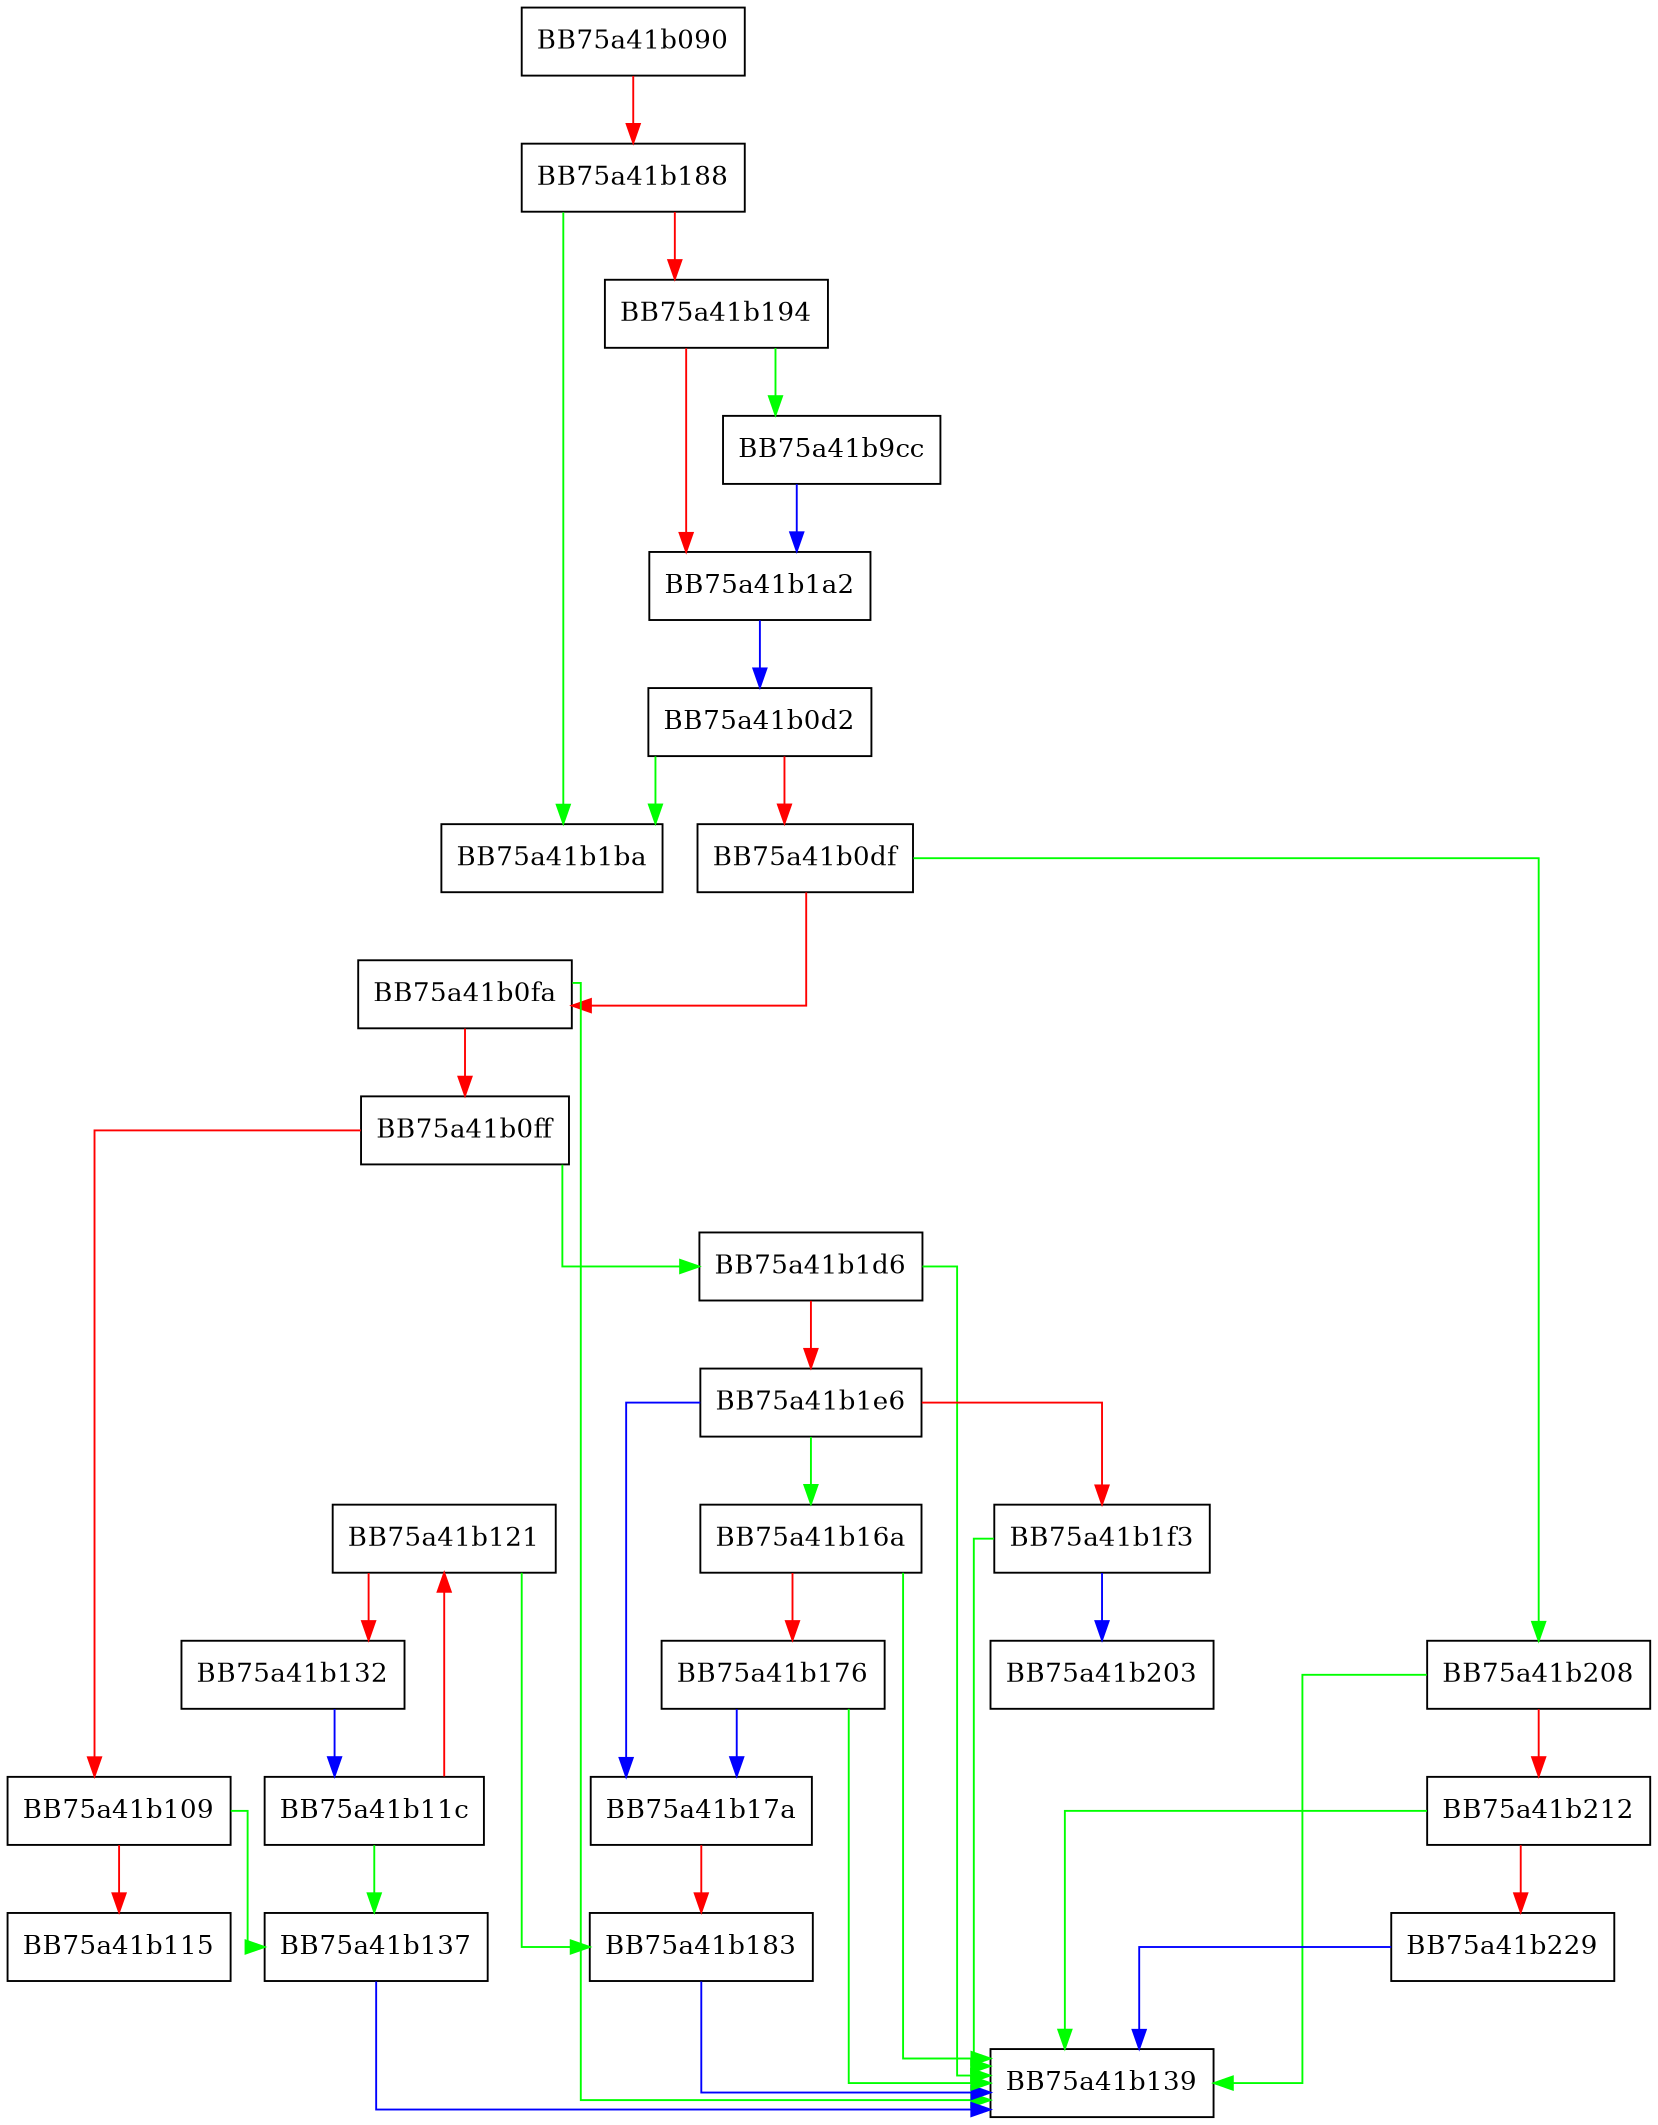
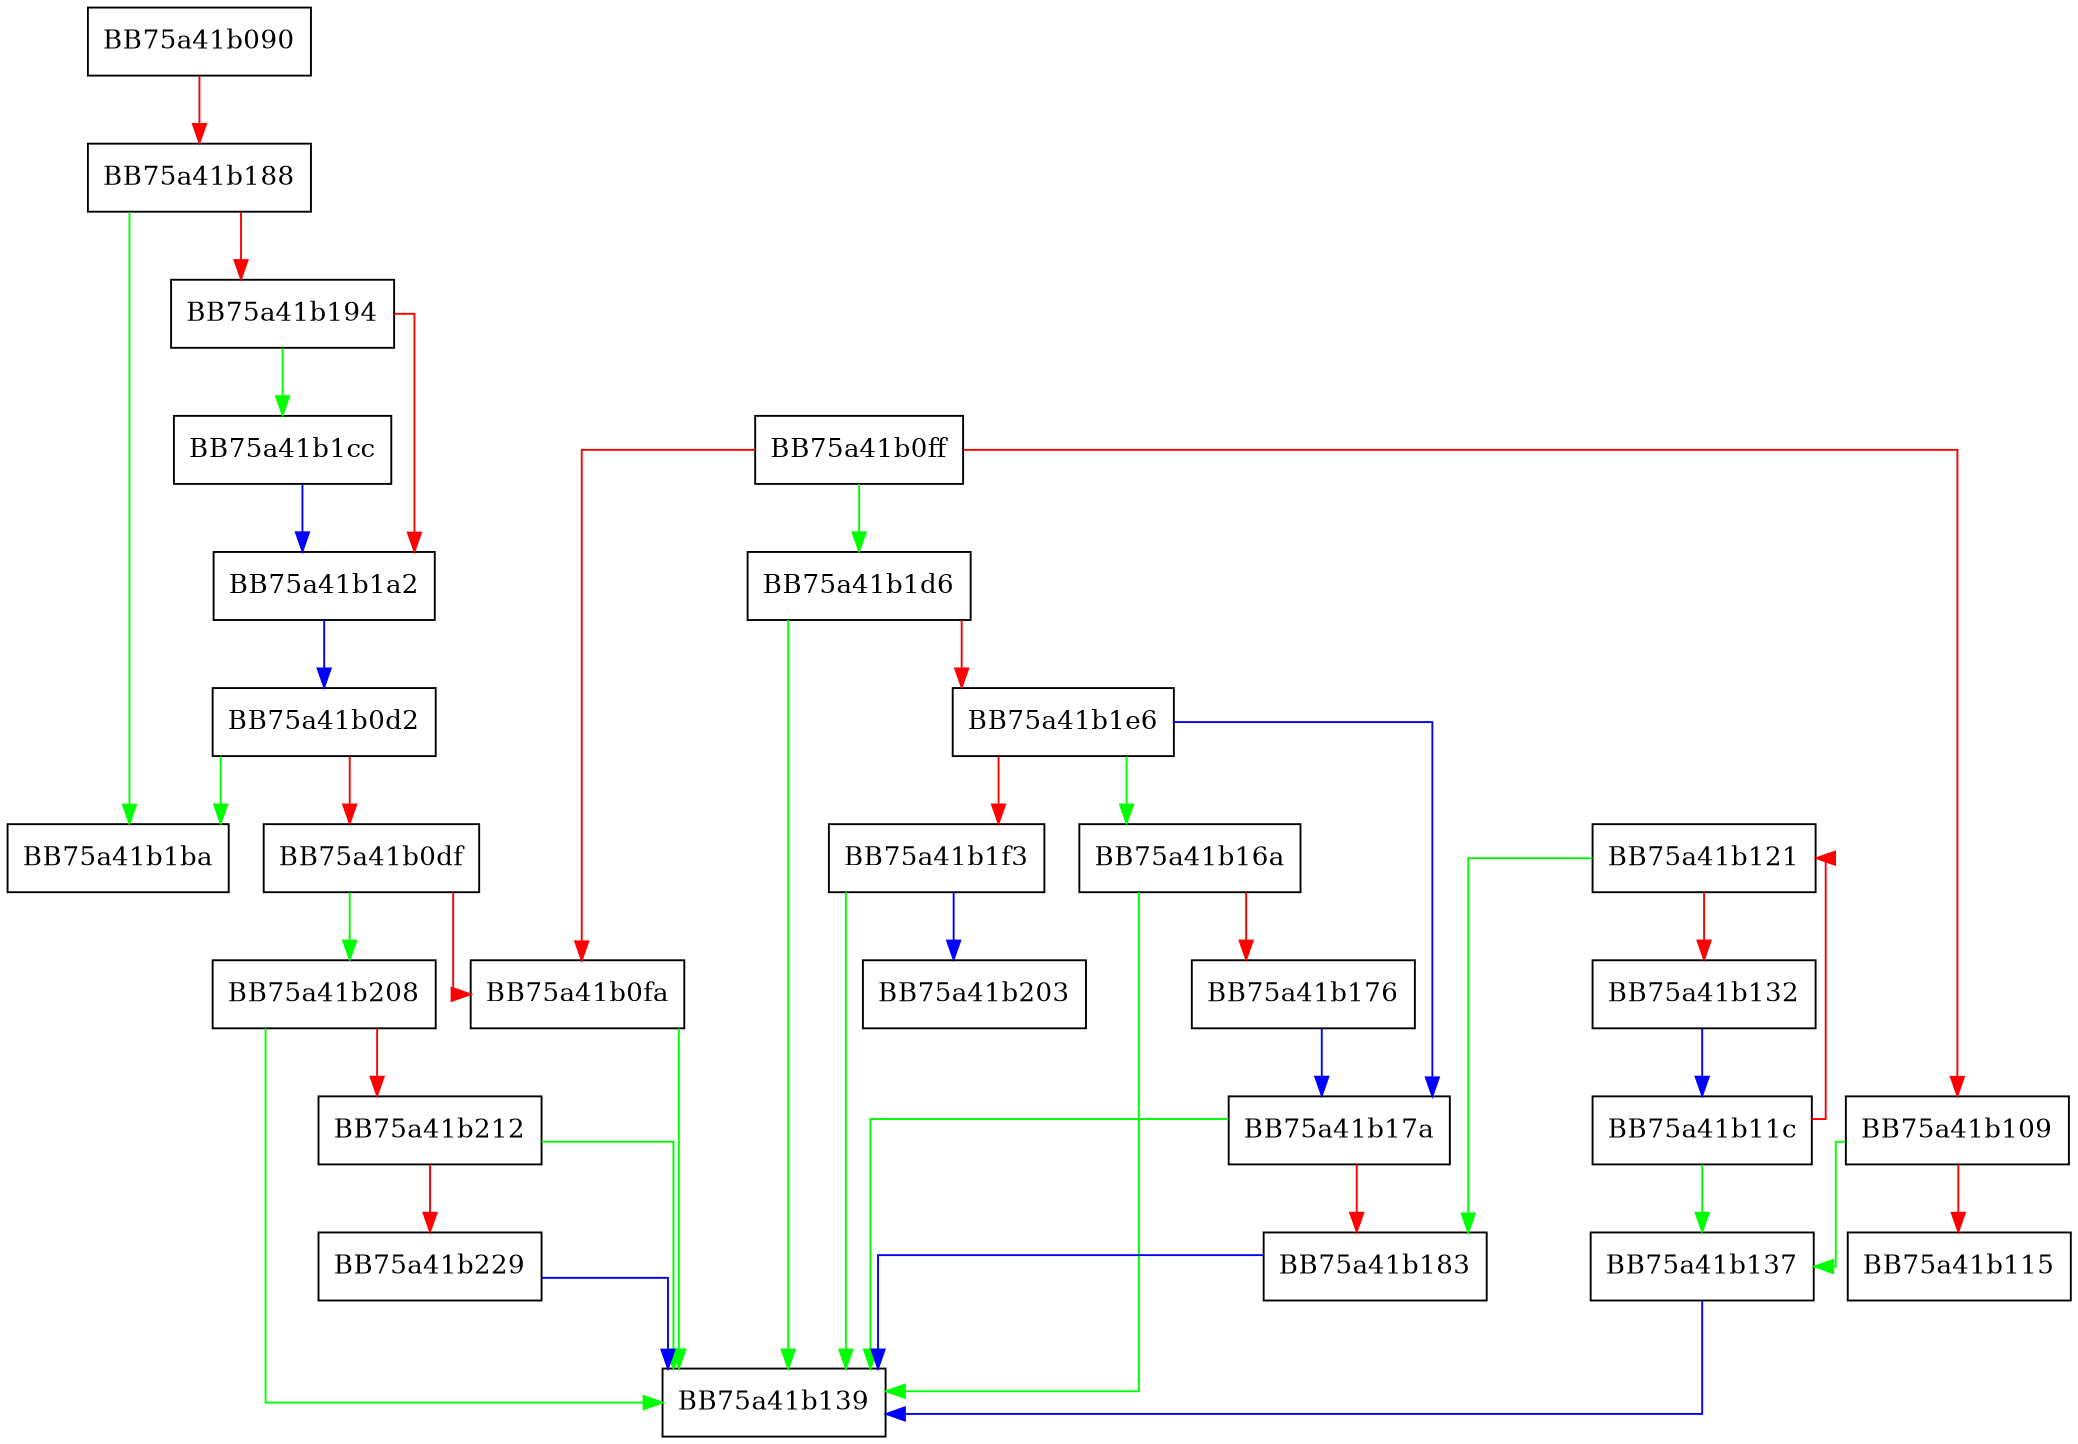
(832, 450) -> (283, 450)
(465, 1053) -> (582, 609)
(849, 1957) -> (934, 1119)
